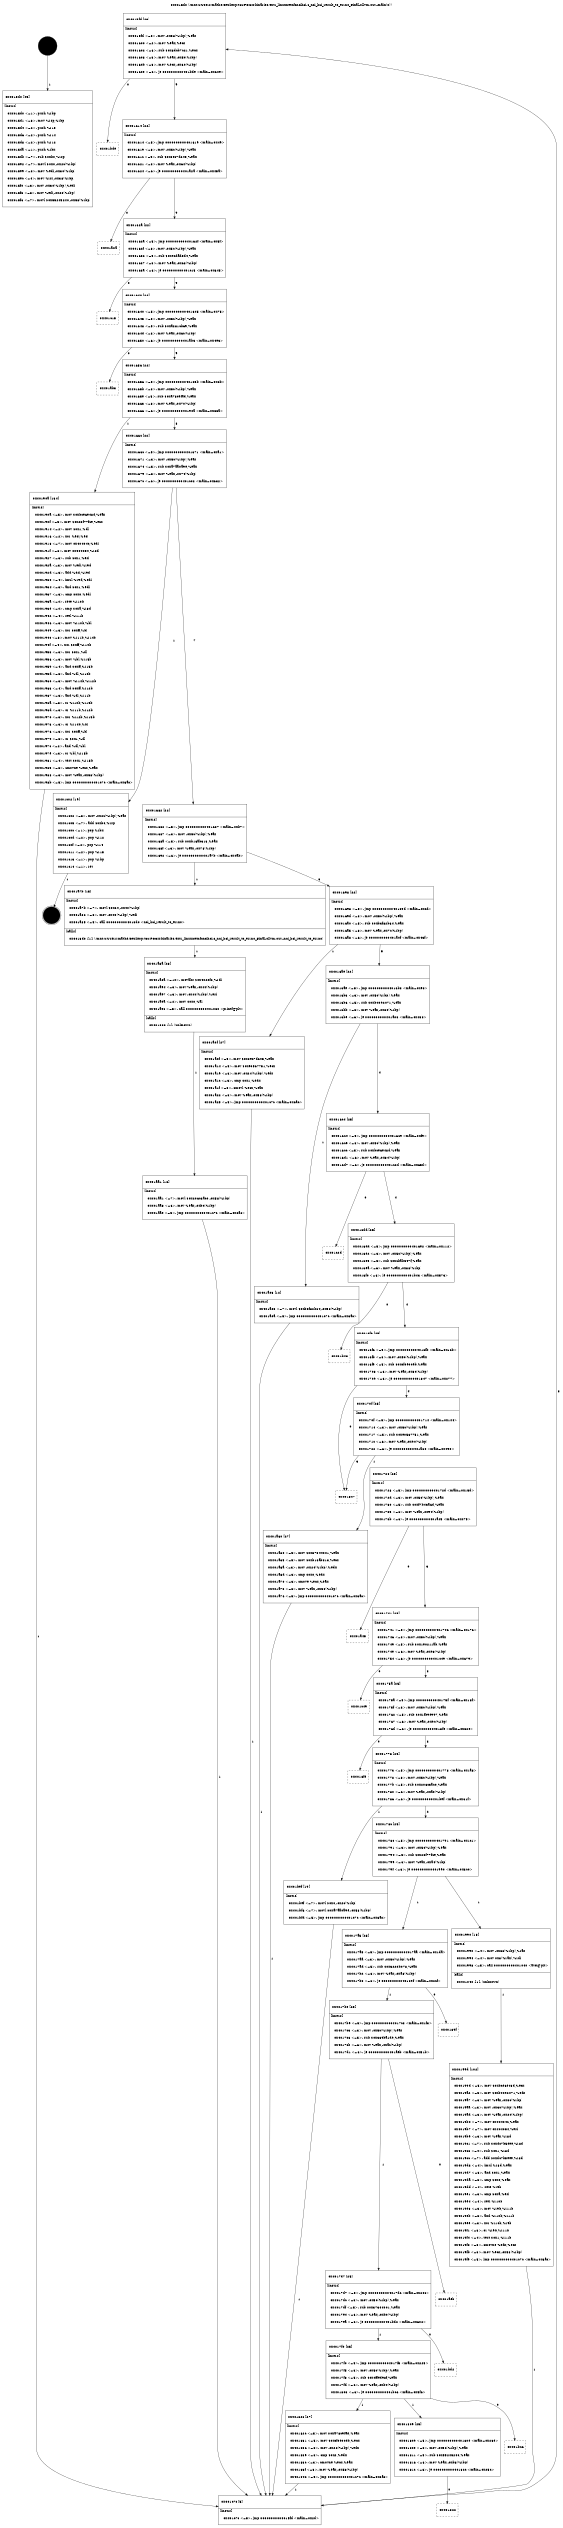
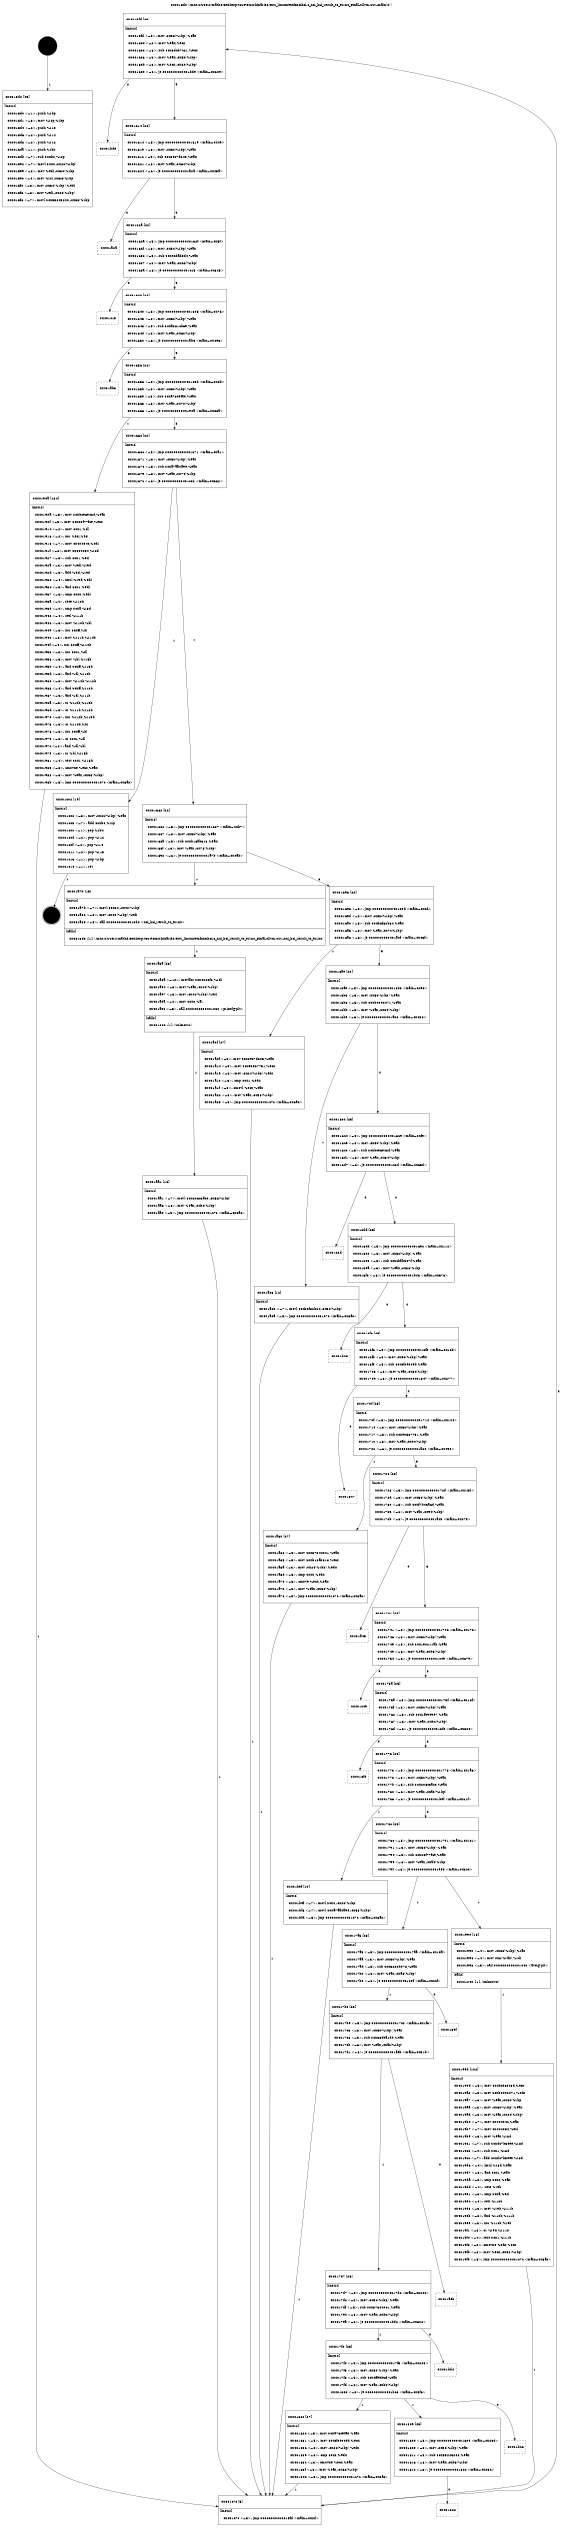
(350, 1471) -> (414, 1460)
